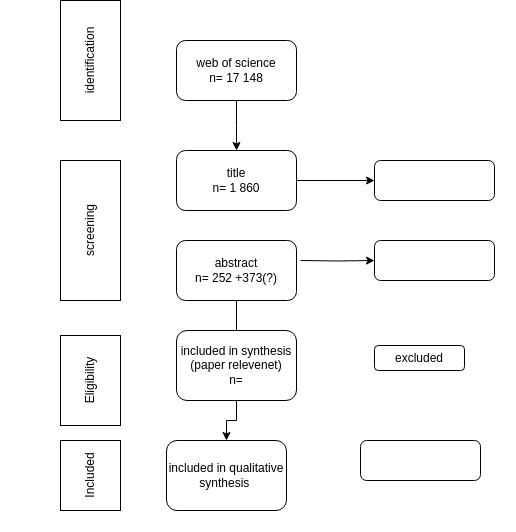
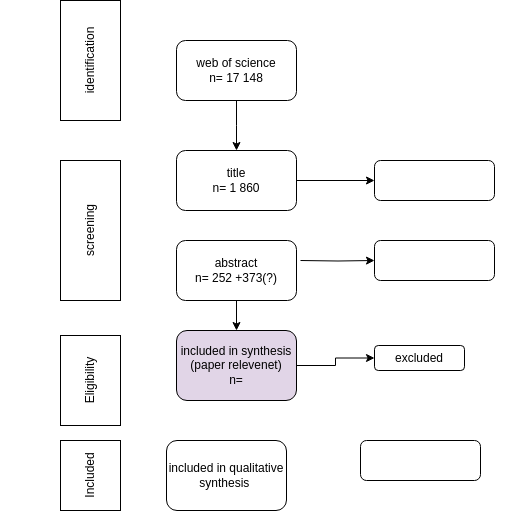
(237, 325) -> (237, 322)
(237, 366) -> (237, 366)
(236, 421) -> (336, 366)
